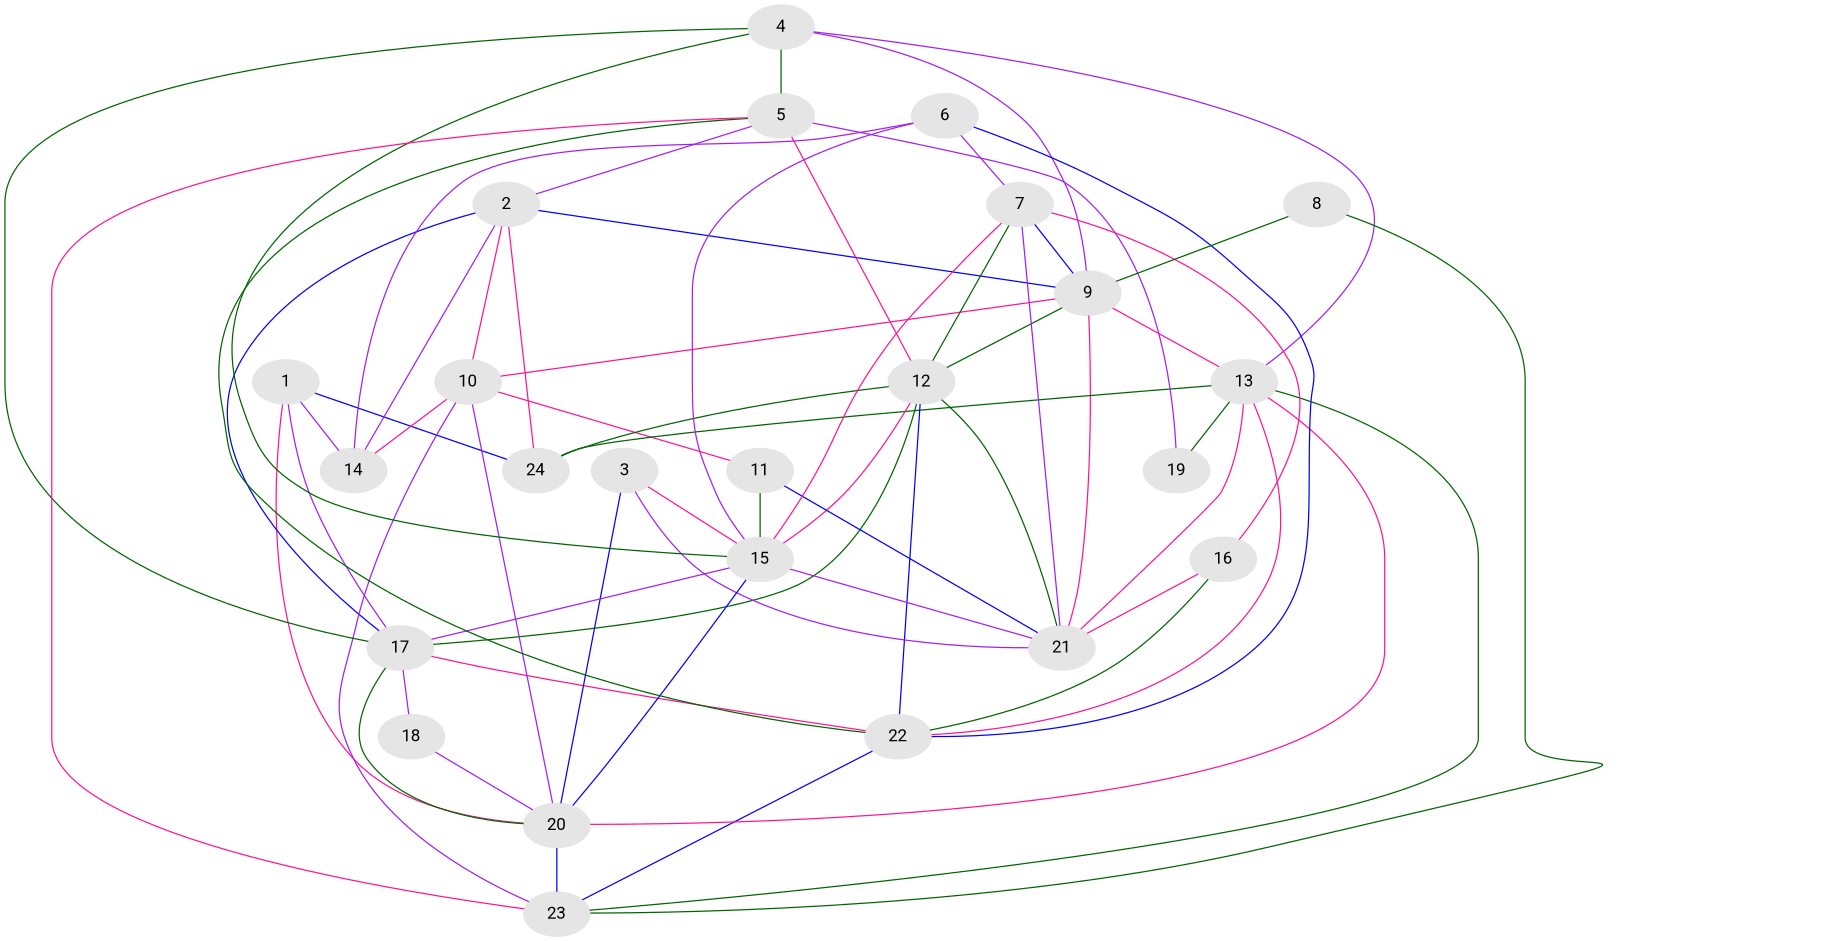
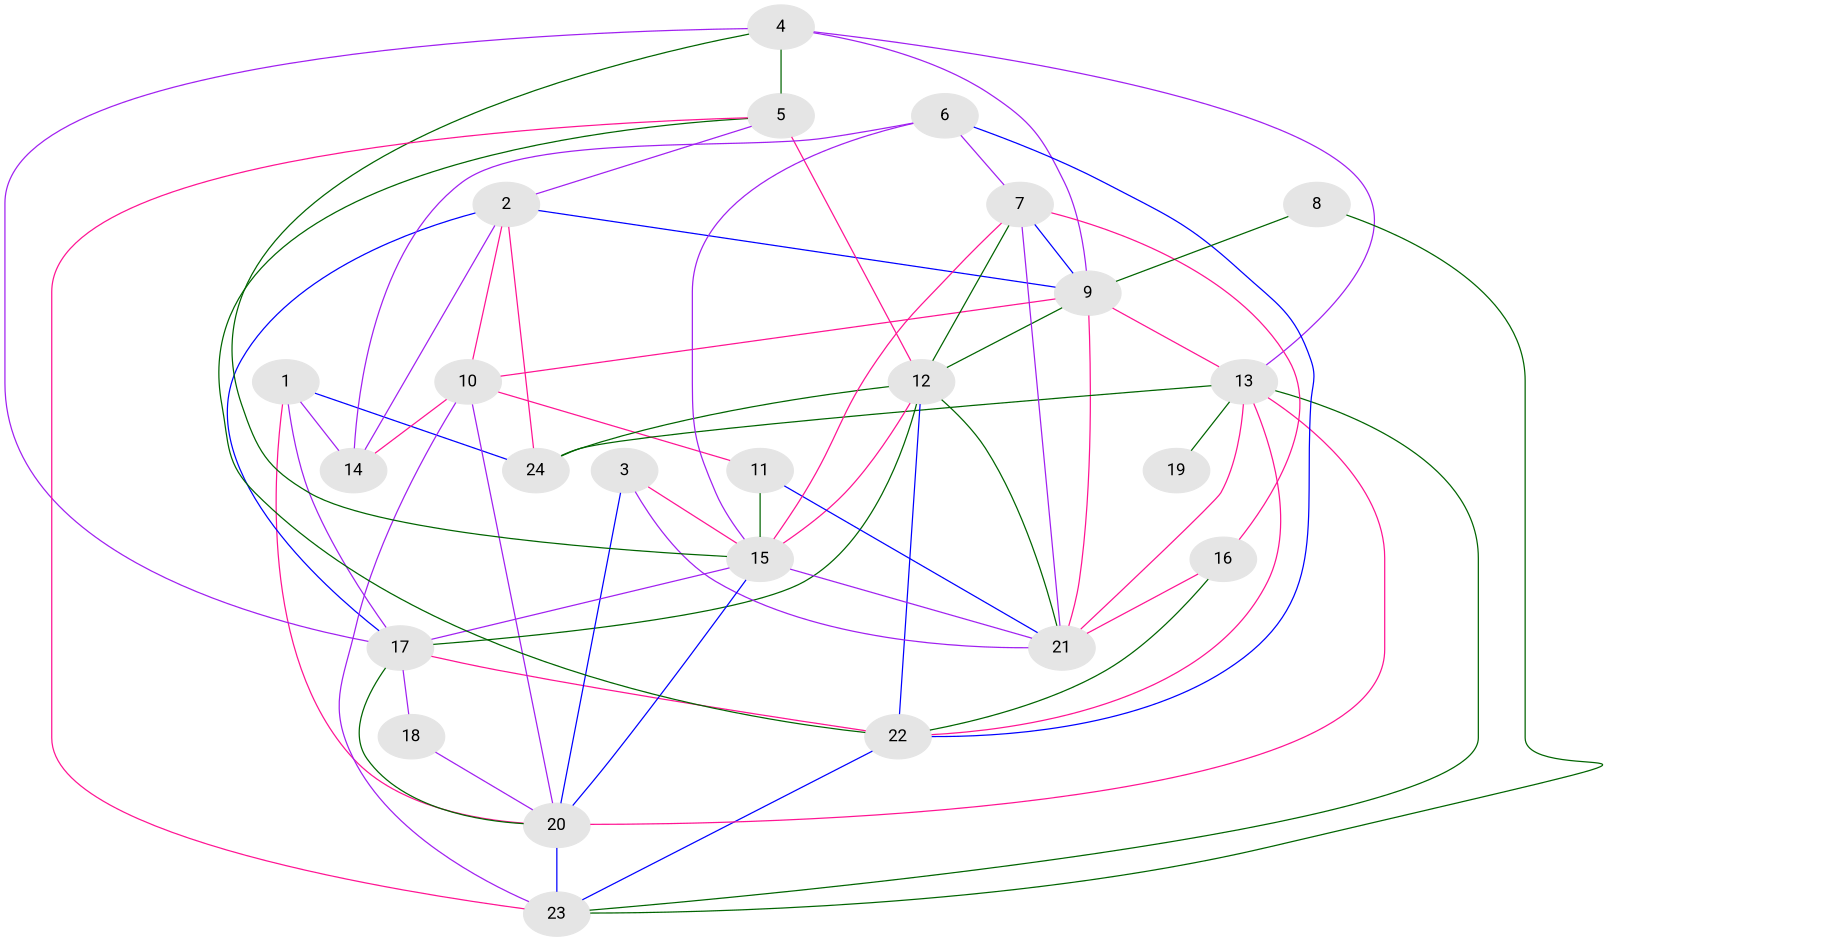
(39, 147) -> (39, 147)
(1079, 195) -> none
